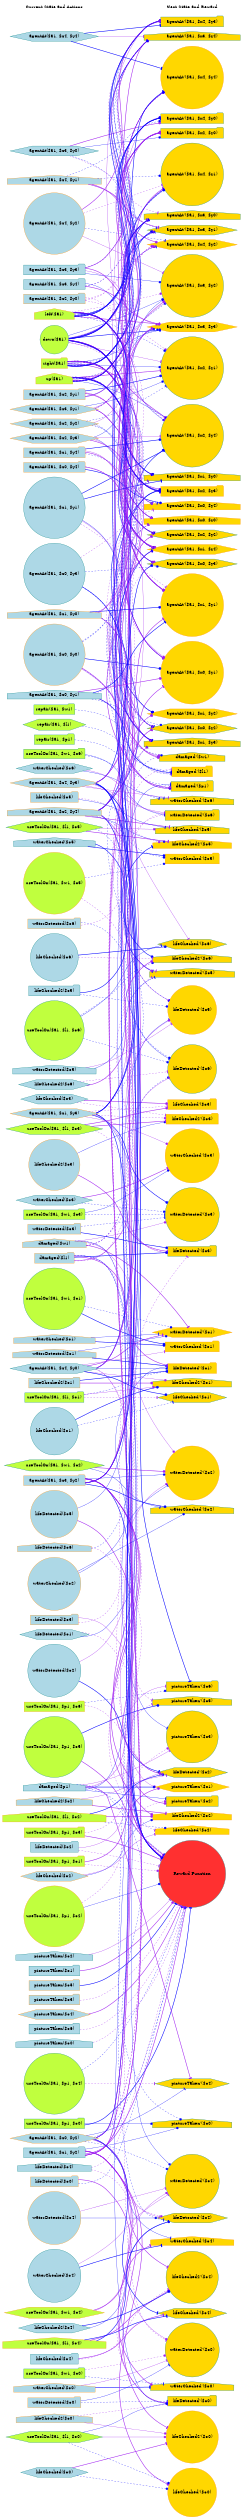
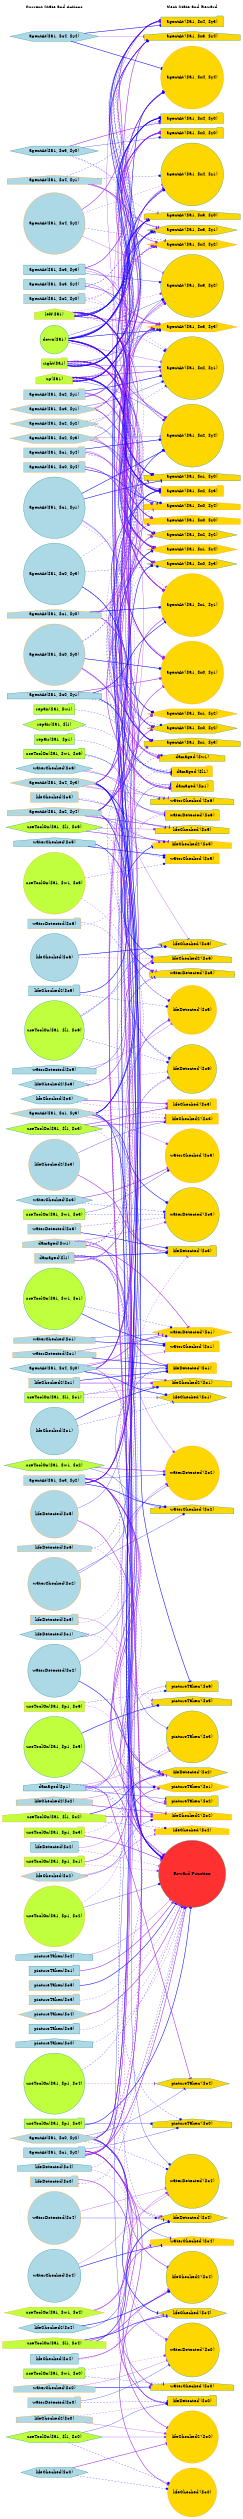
(120, 1811) -> (120, 1811)
